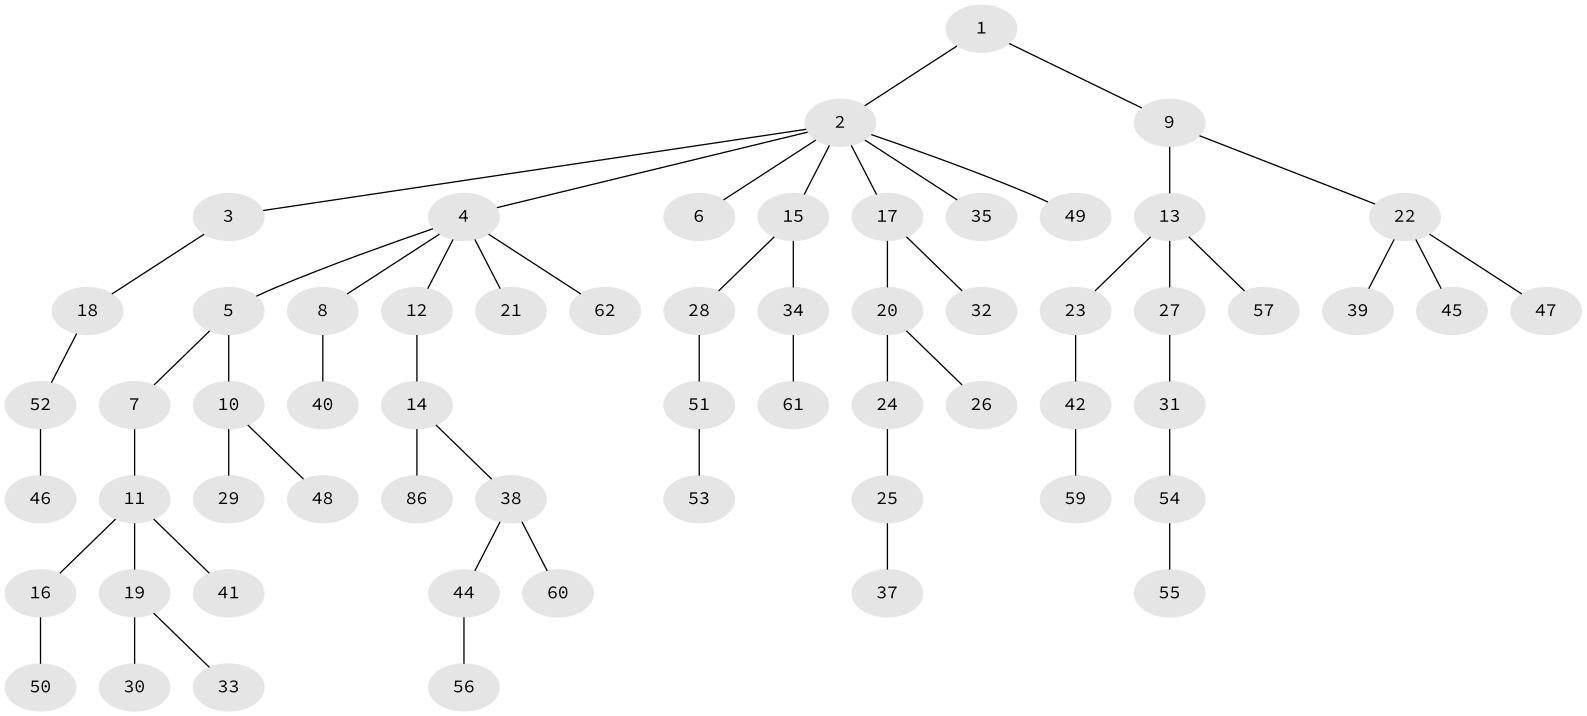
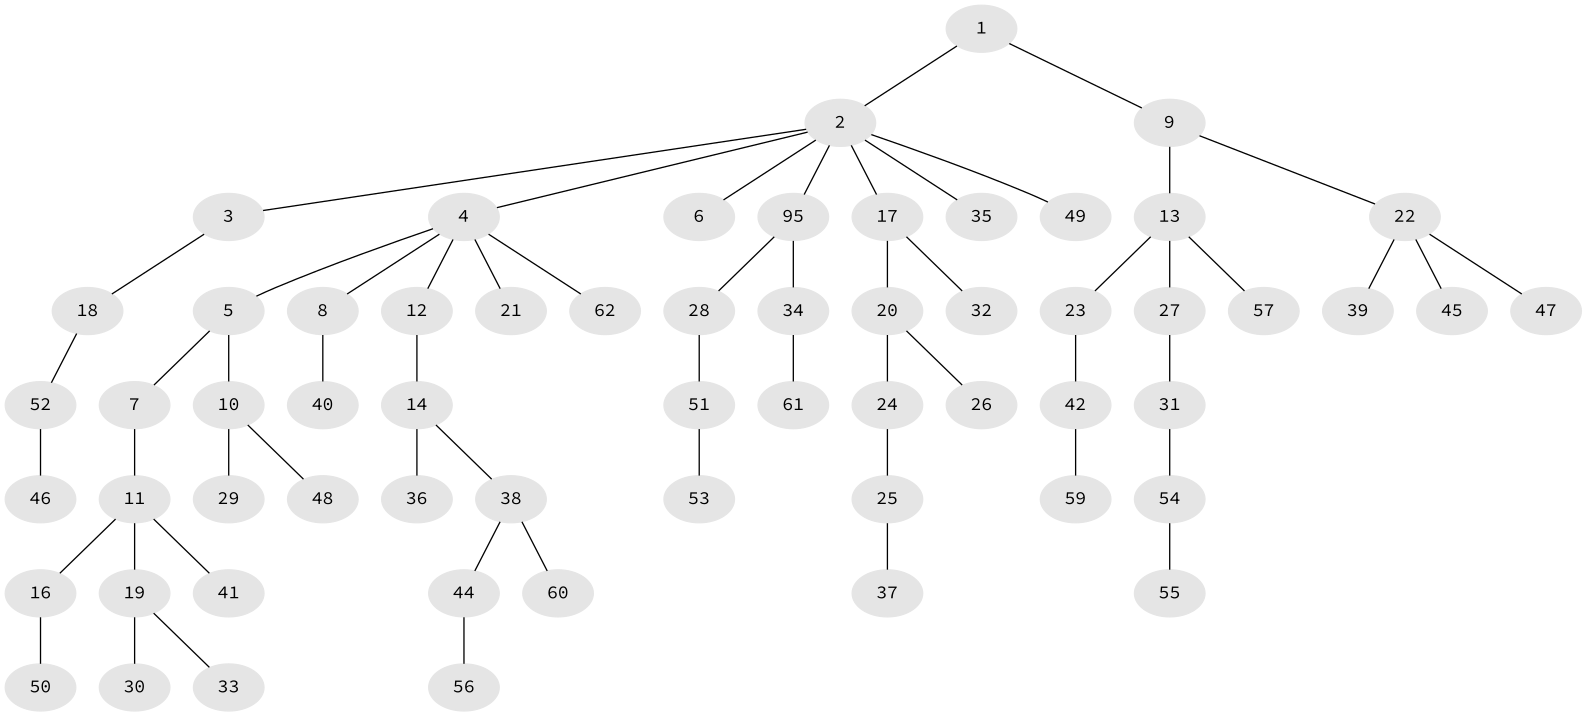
(793, 217) -> (793, 217)
(417, 499) -> (417, 499)
